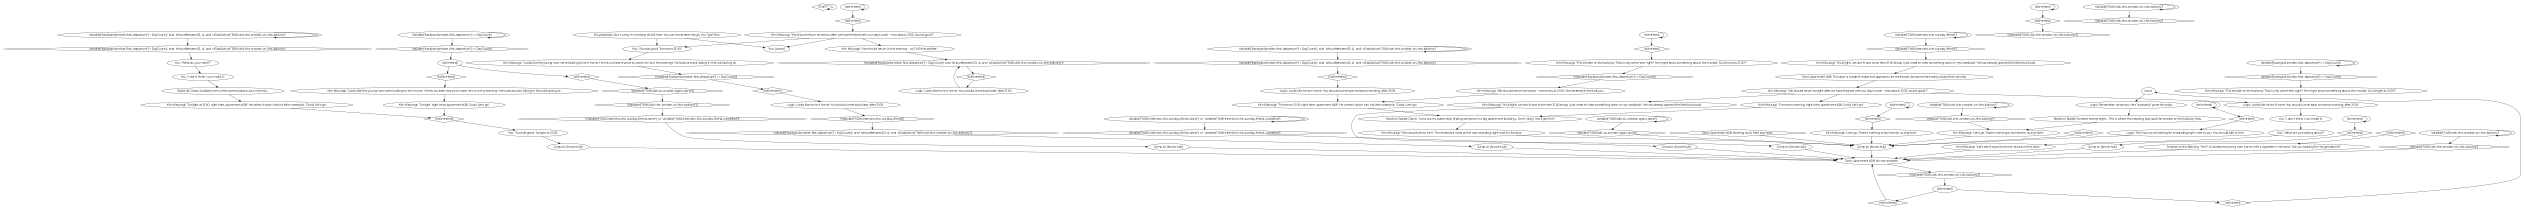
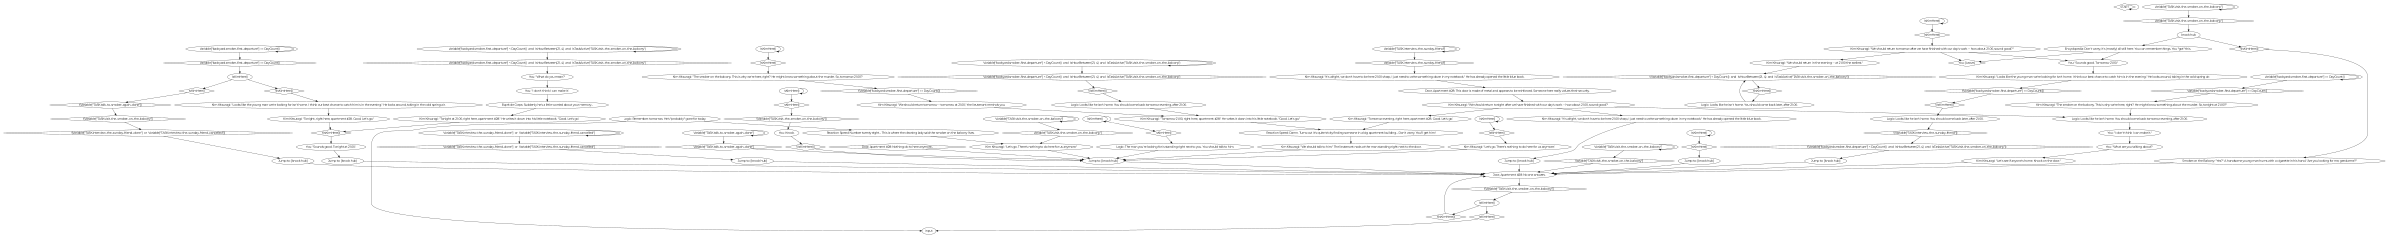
none -> (2189, 35)
(777, 49) -> (1967, 63)
(2141, 97) -> (484, 222)
none -> (787, 133)
